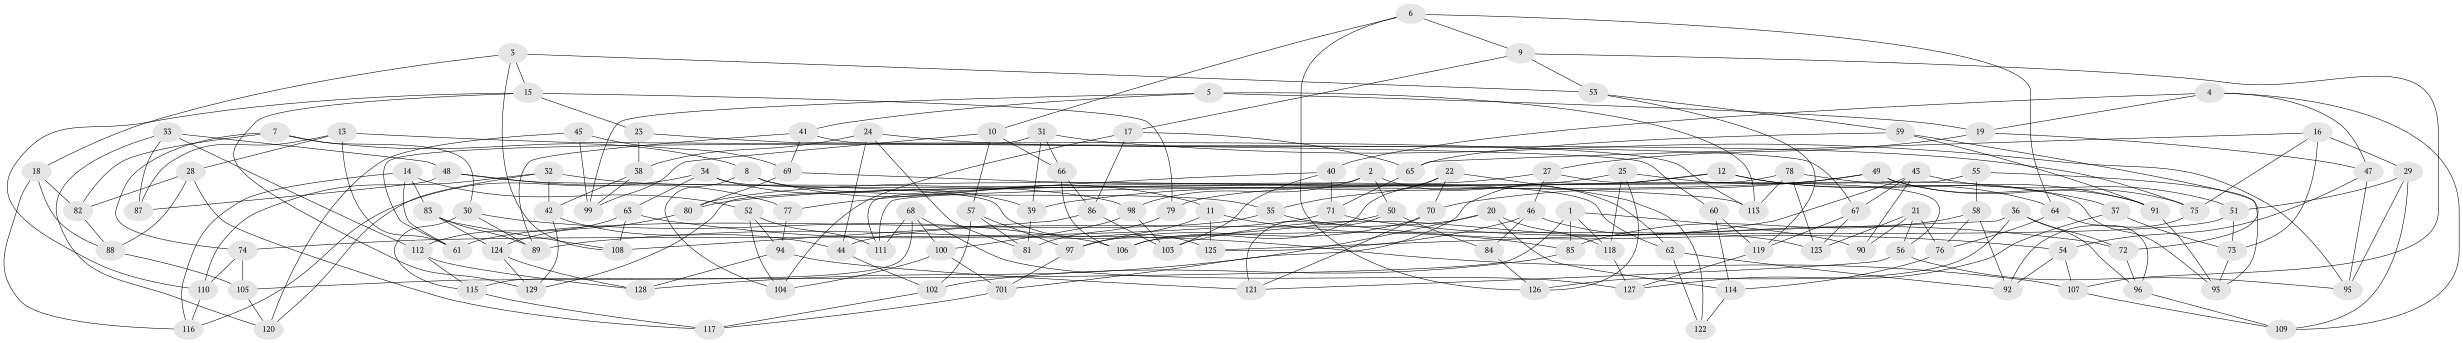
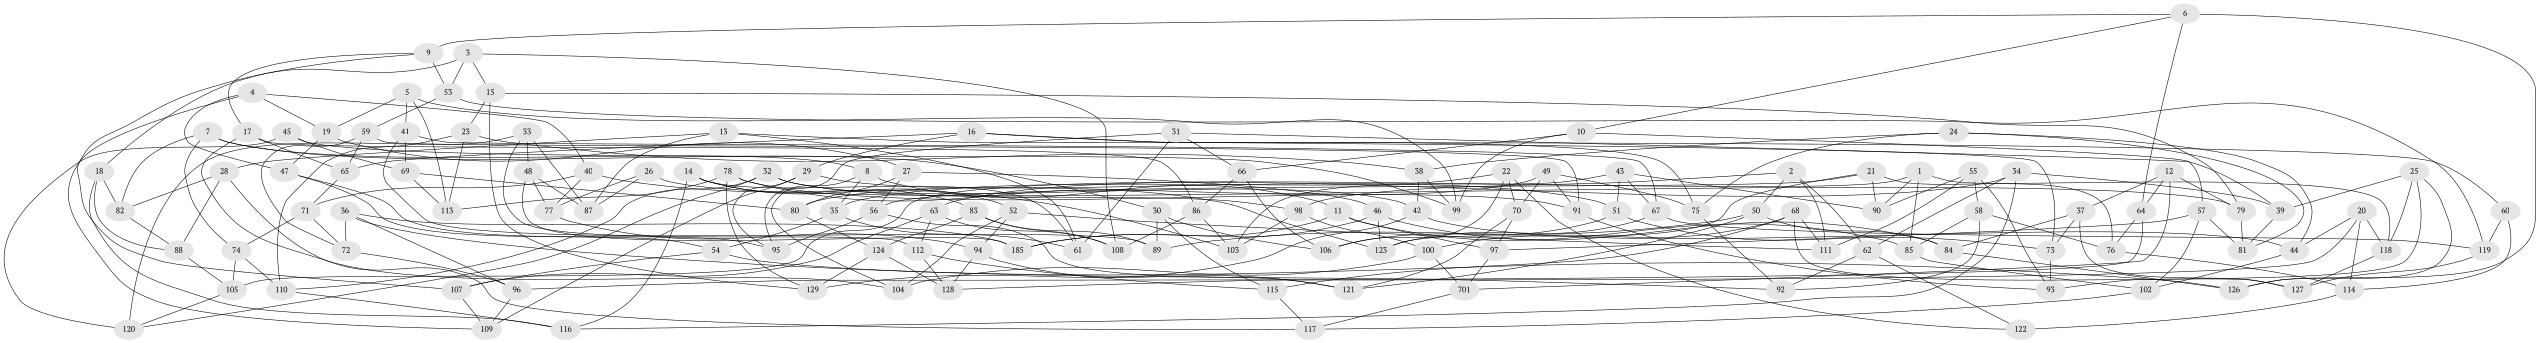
(119, 126) -> (329, 160)
none -> (649, 172)
none -> (1912, 196)
none -> (2036, 225)
(1211, 251) -> (1018, 251)
